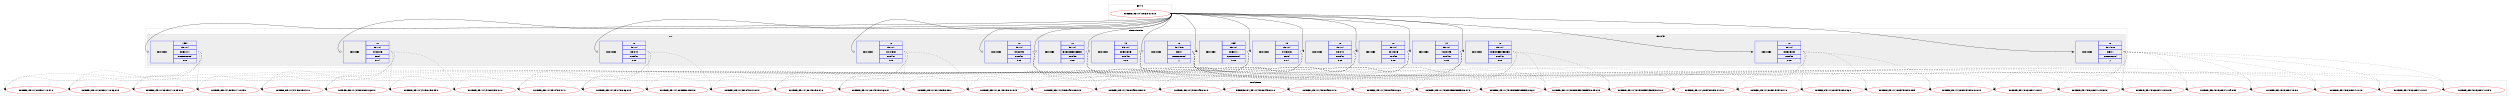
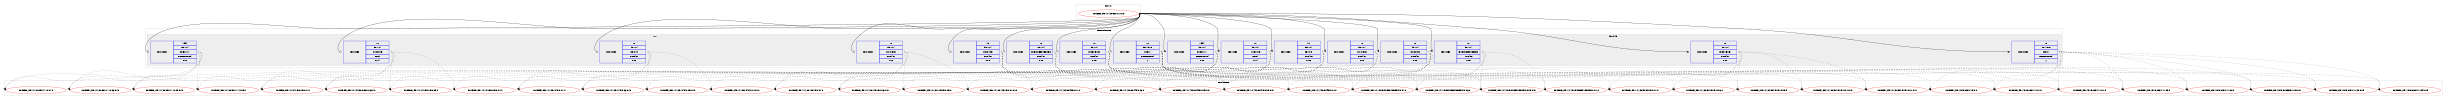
(678, 90) -> (678, 90)
(1191, 90) -> none
(1255, 90) -> (1320, 90)
(2090, 90) -> (2282, 90)
